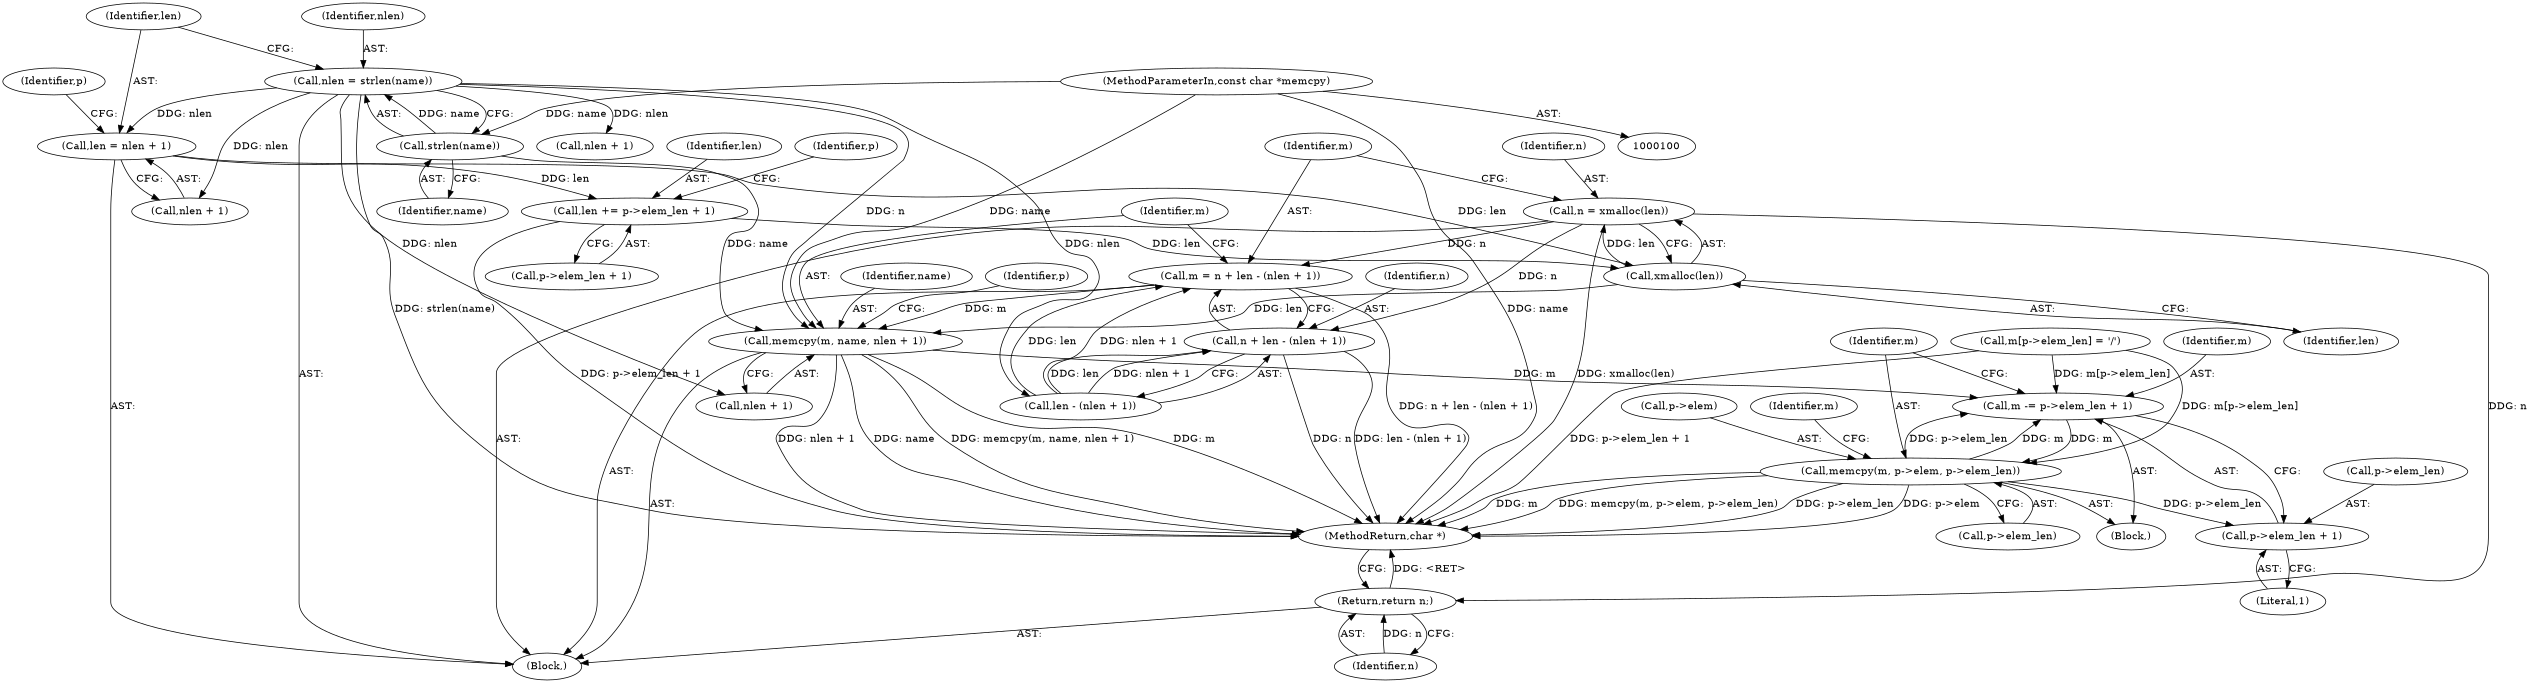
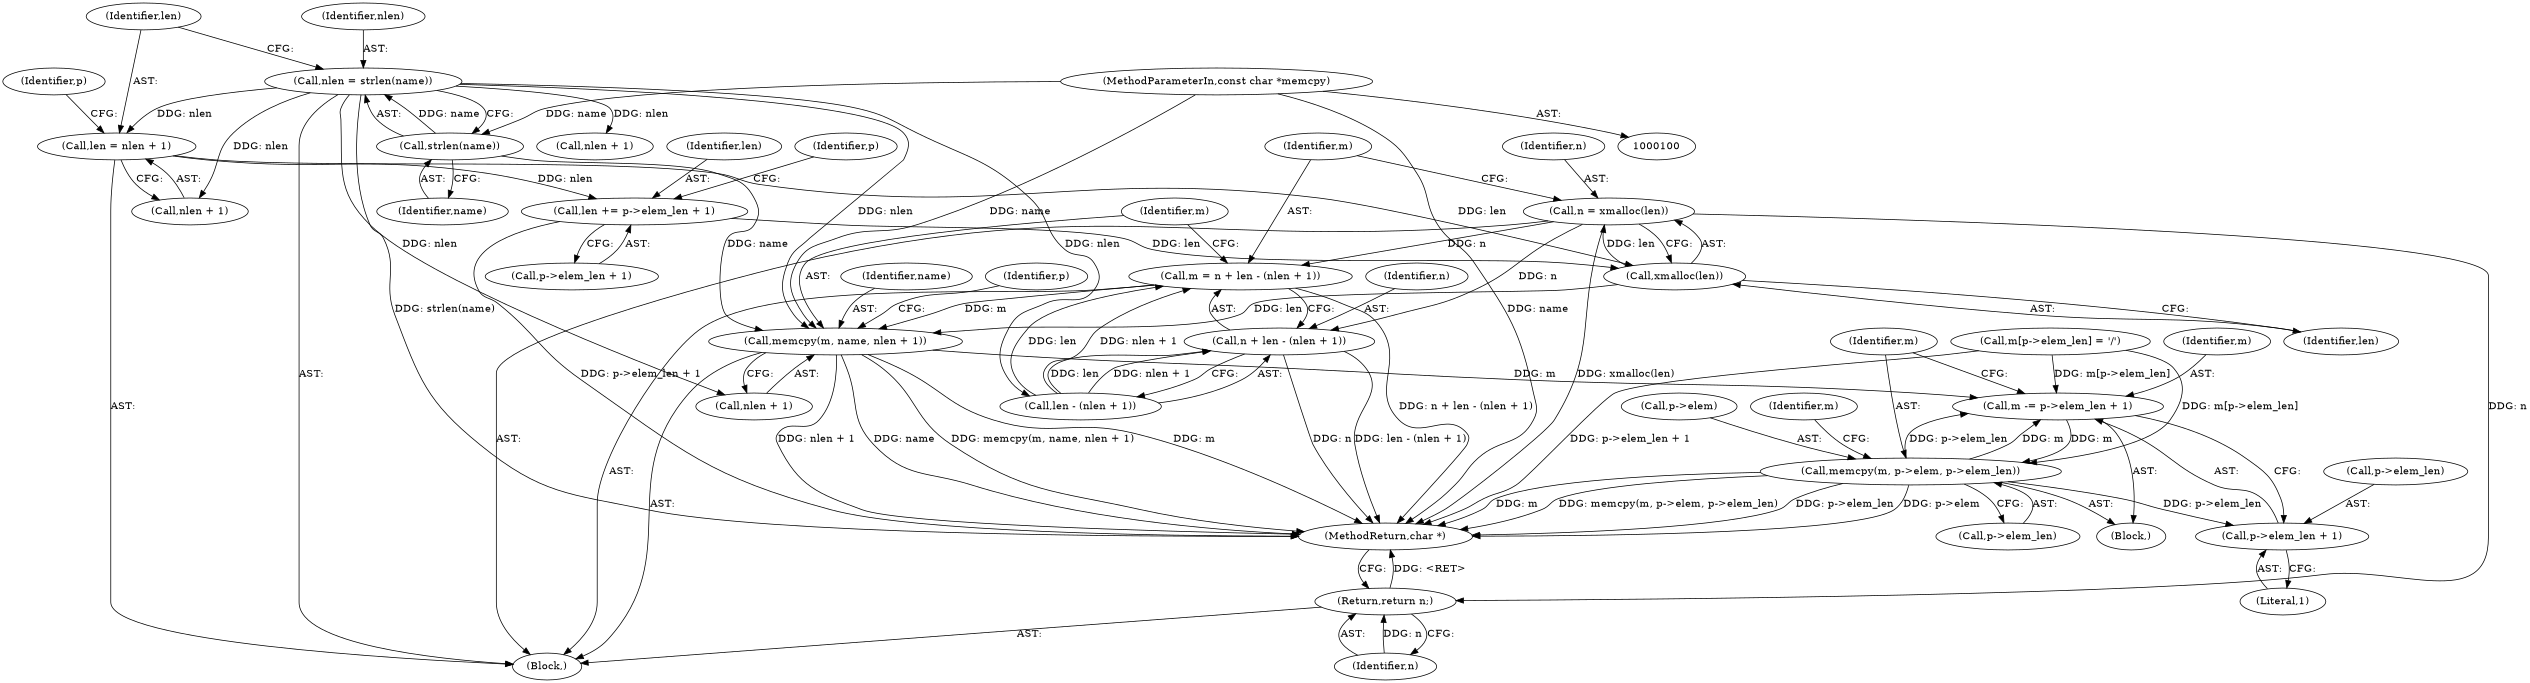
(565, 179) -> (565, 179)
(886, 211) -> (886, 211)
